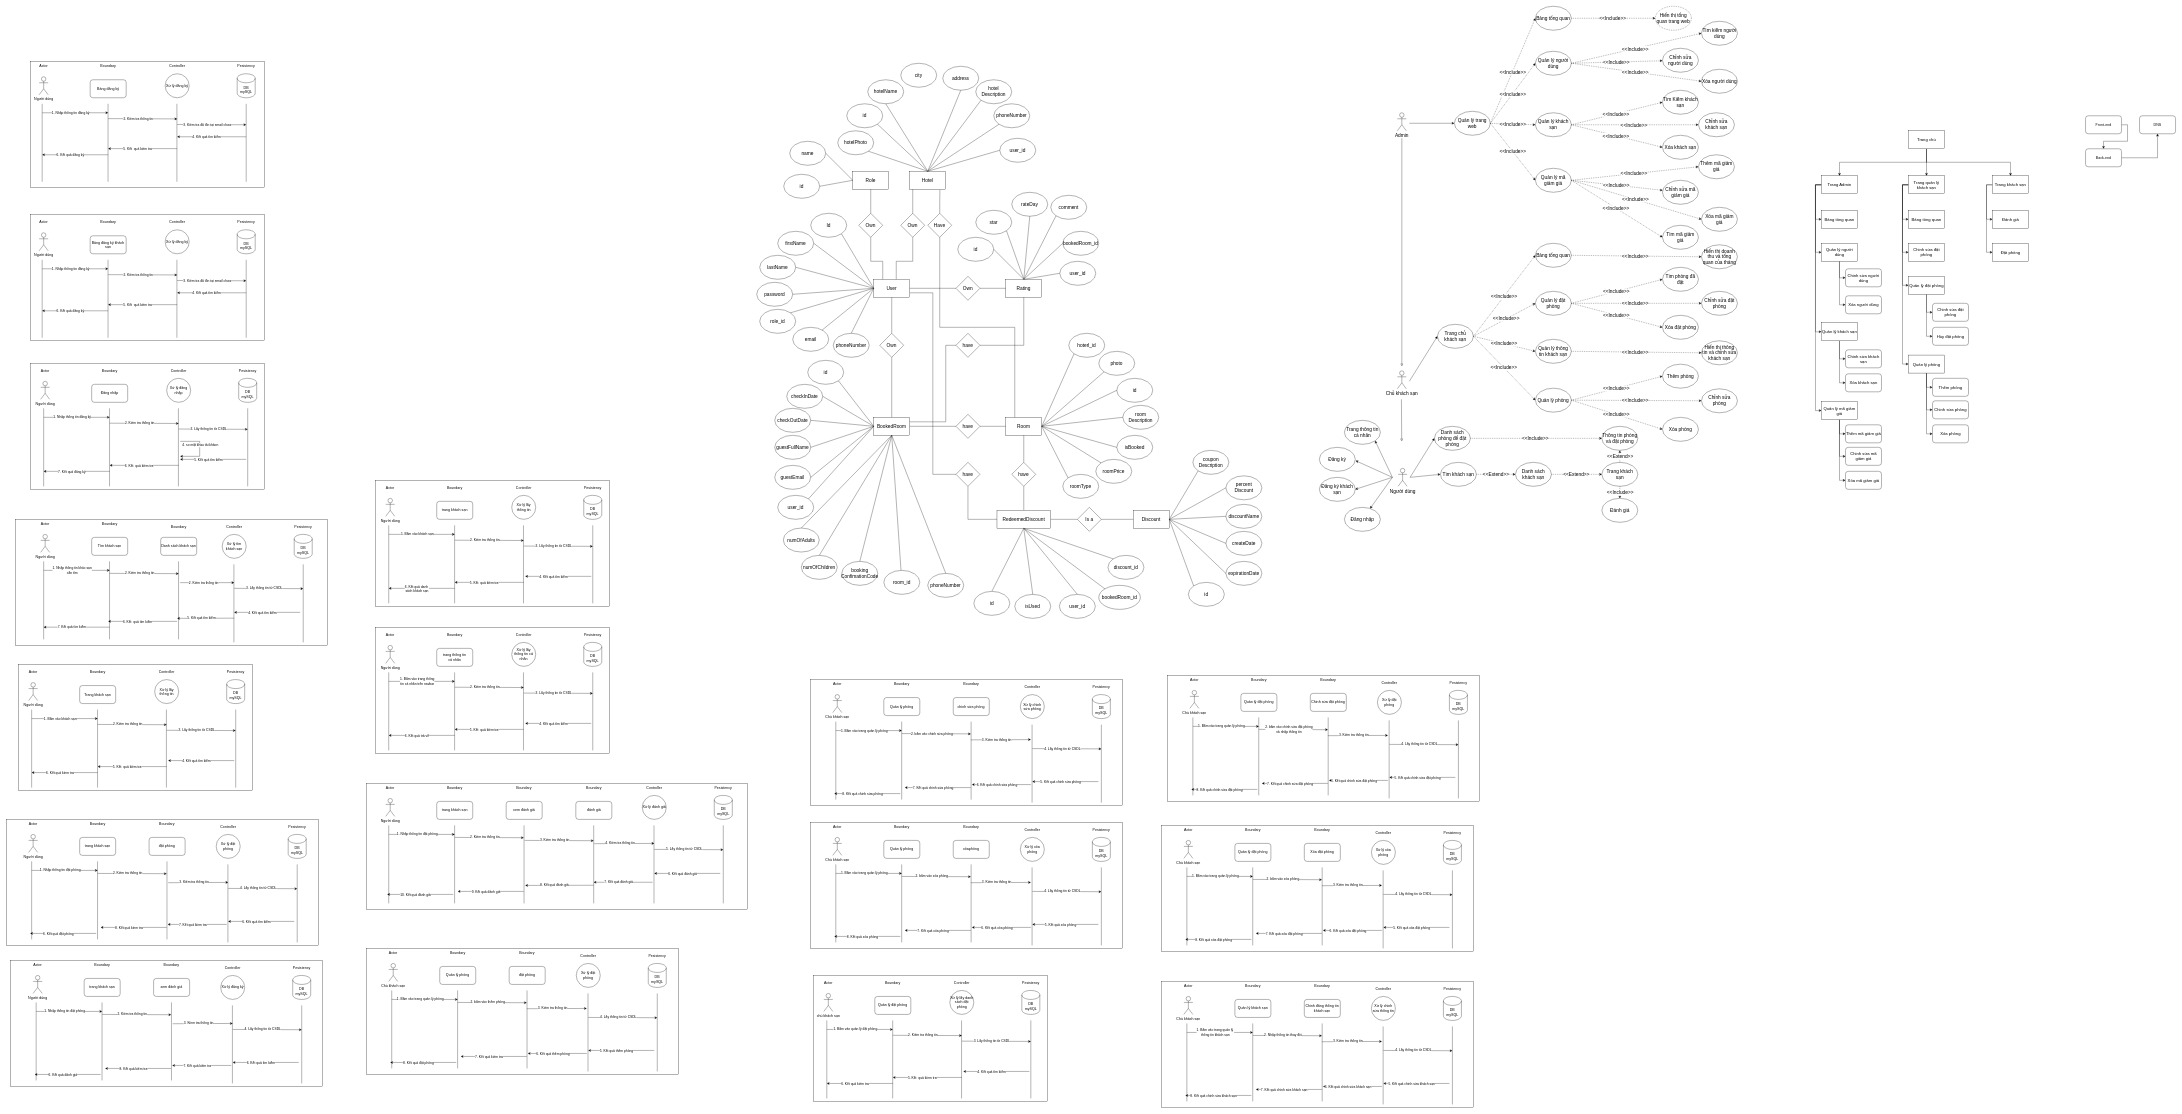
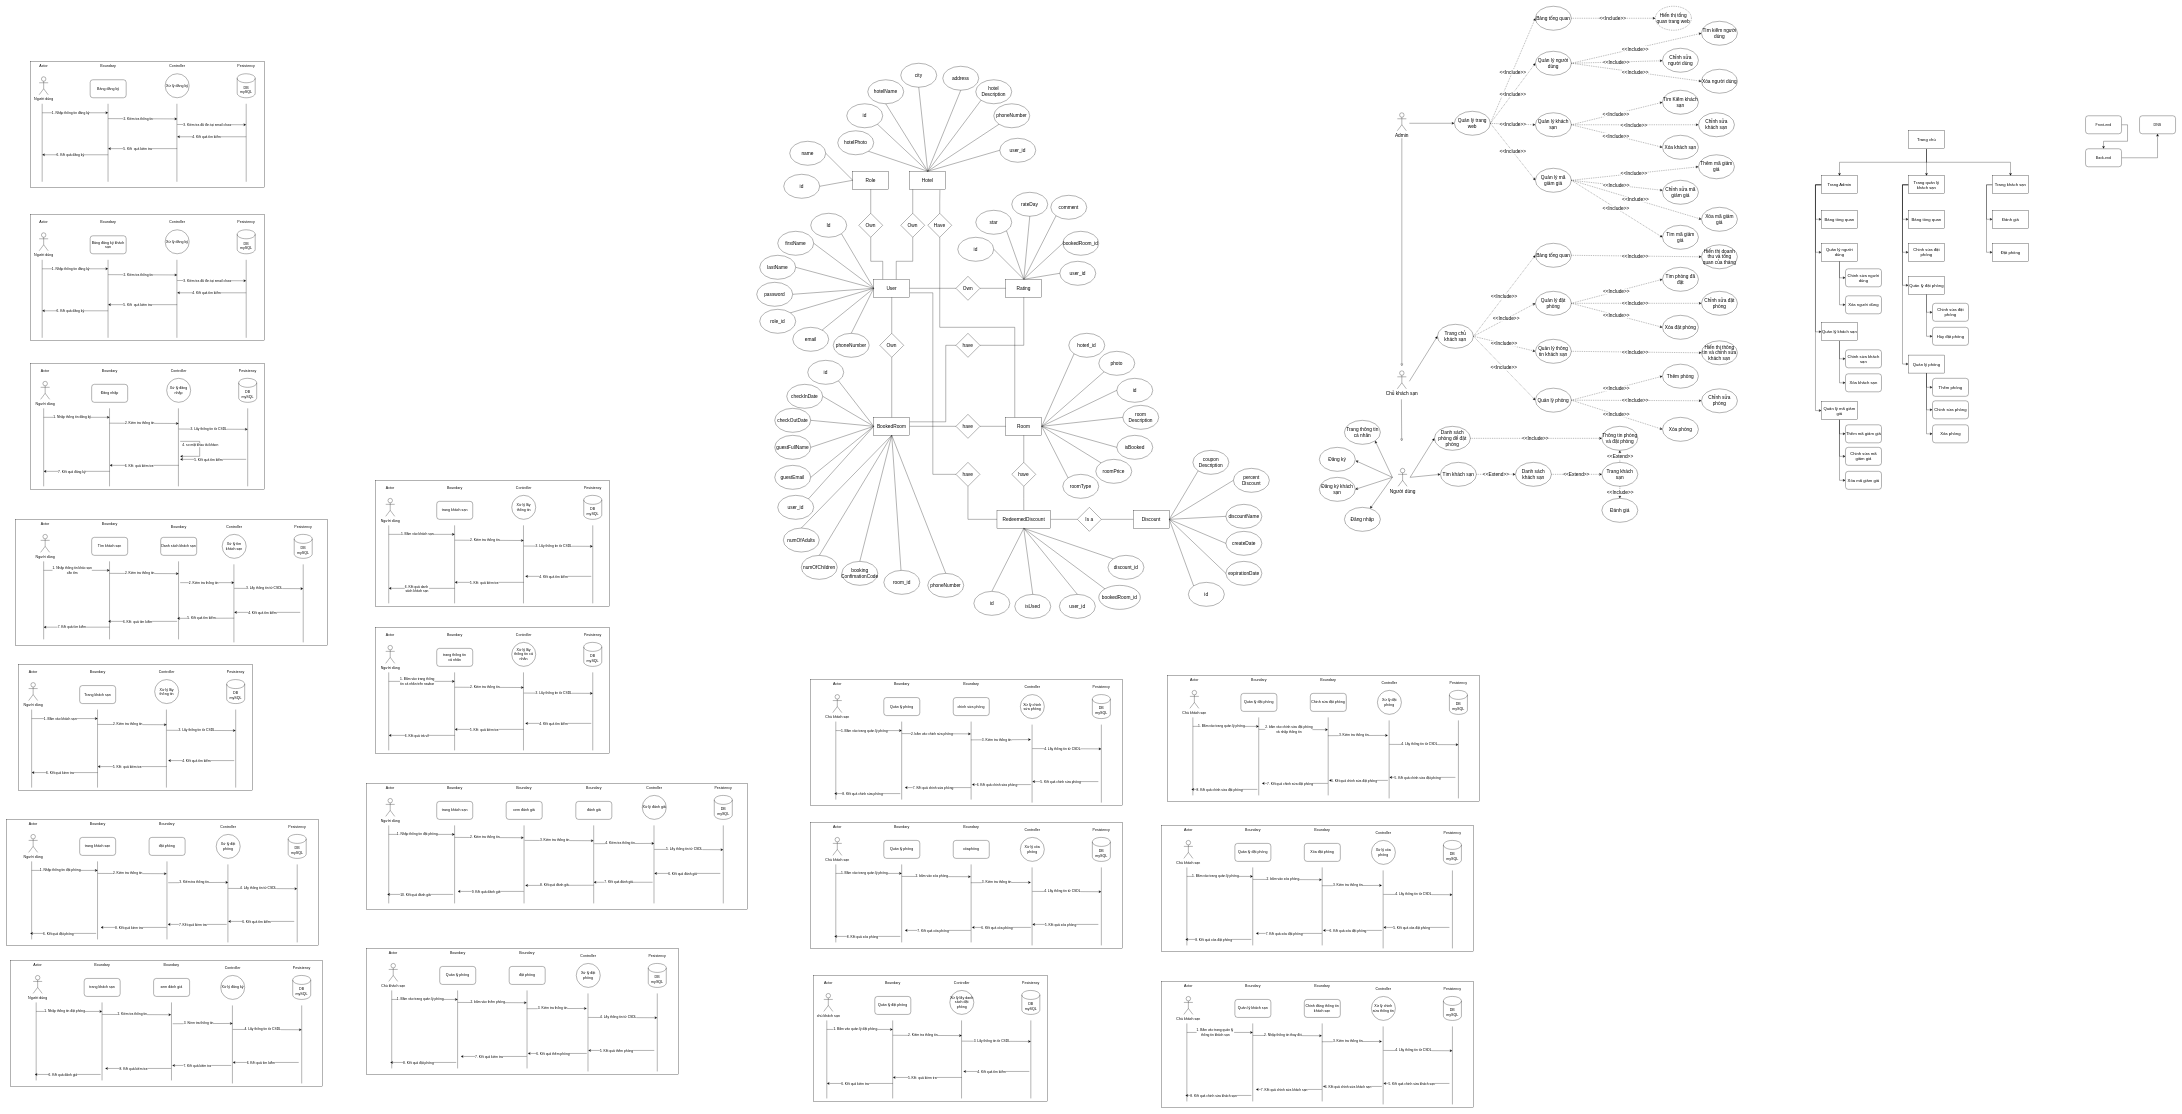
none -> (923, 127)
(1244, 488) -> (1251, 480)
